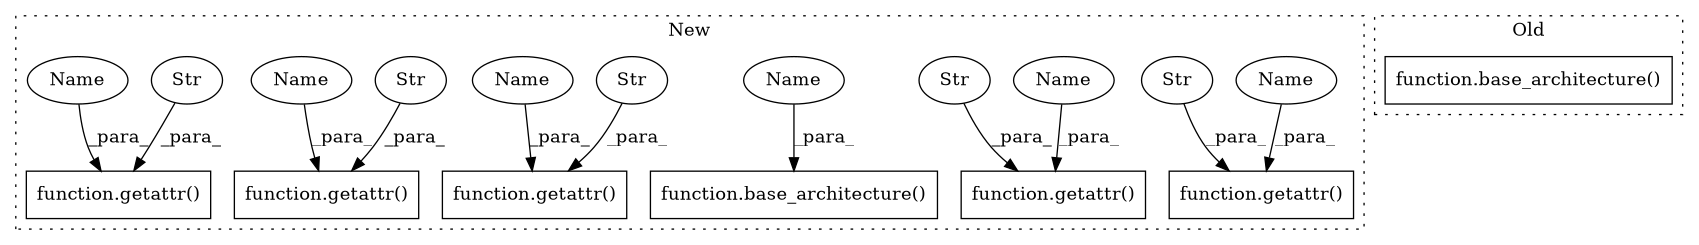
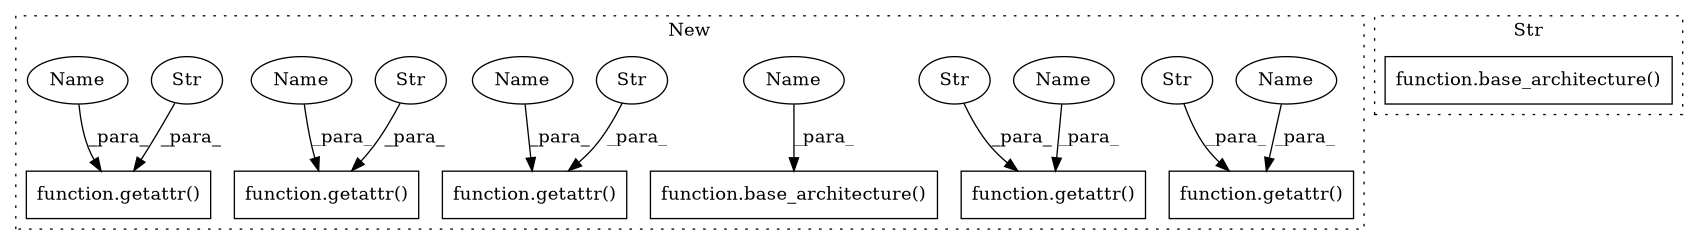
(1529, 31) -> (1529, 31)
